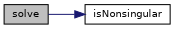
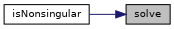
(61, 14) -> (102, 14)
